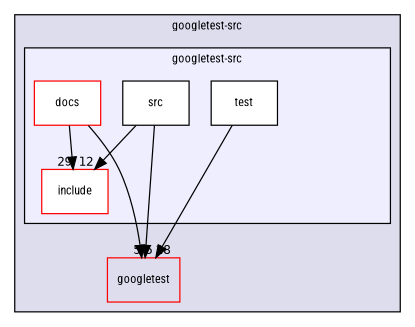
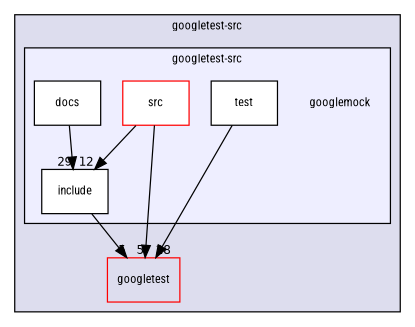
(68, 103) -> (68, 103)
(156, 103) -> (156, 103)
none -> (340, 103)
(124, 181) -> (105, 231)
(75, 192) -> (75, 192)
